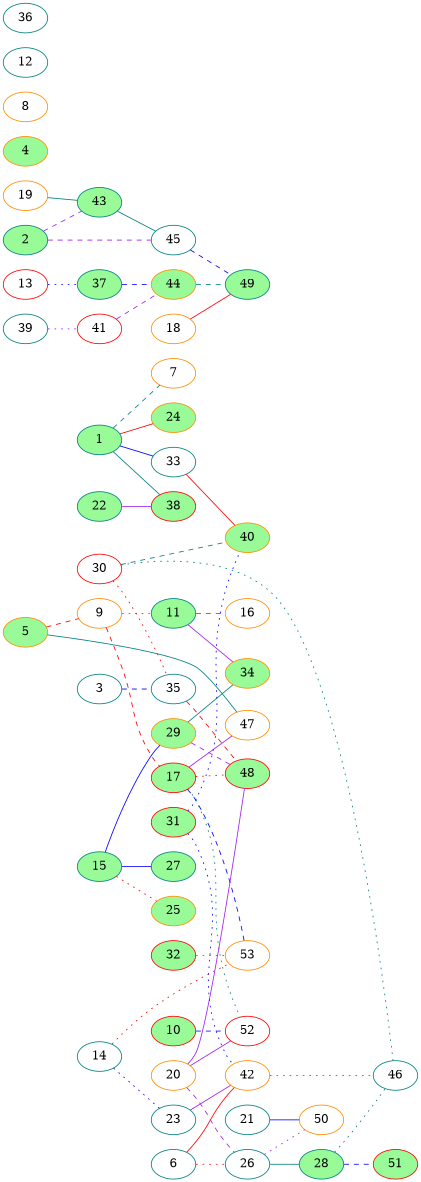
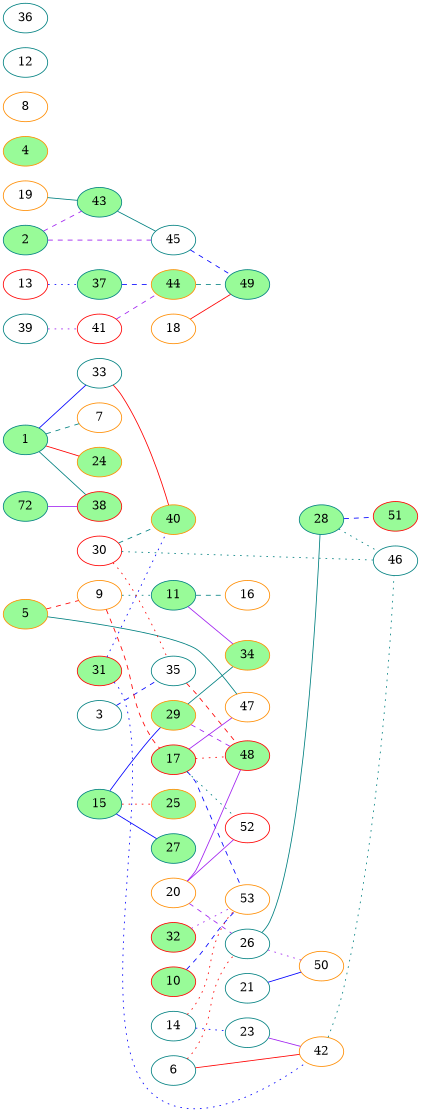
(99, 506) -> (25, 506)
(211, 1031) -> (210, 941)
